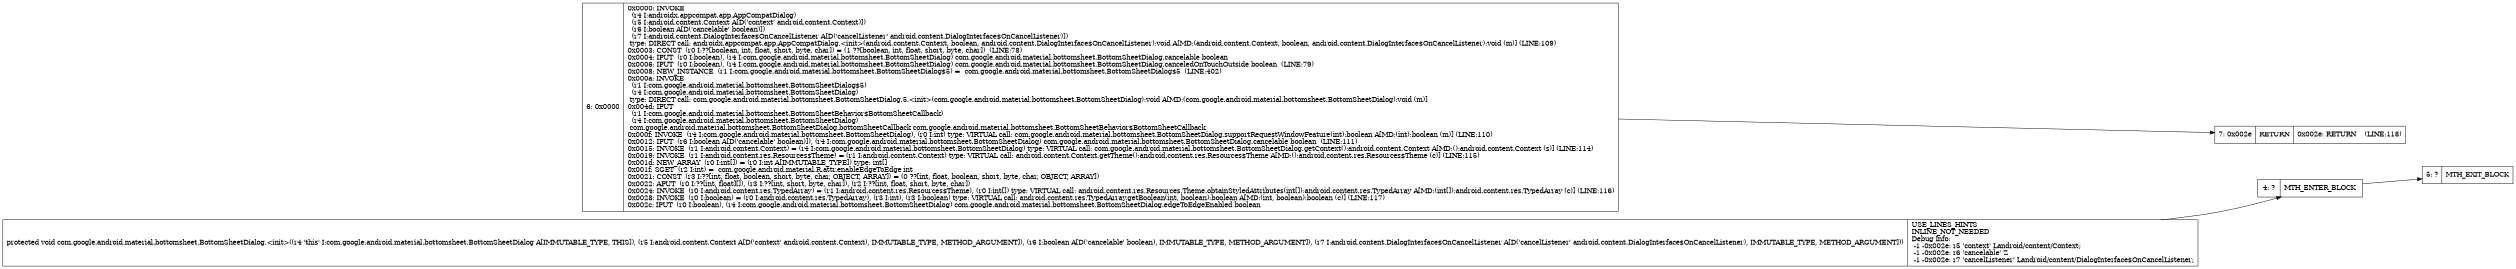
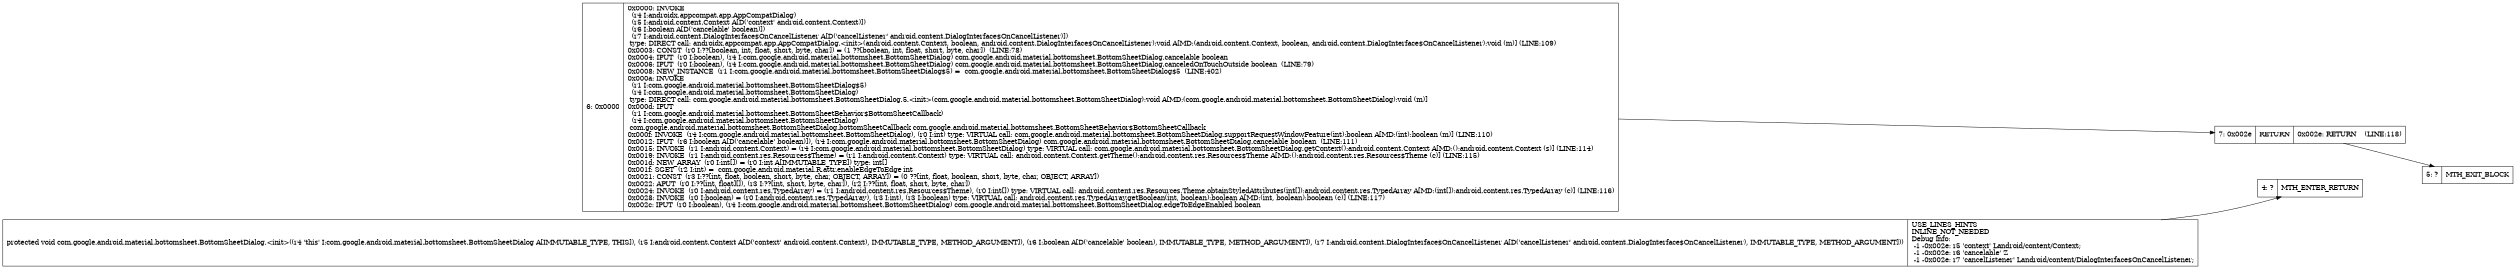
(652, 107) -> (652, 107)
(2390, 182) -> (2387, 154)
(2320, 188) -> (2320, 188)
